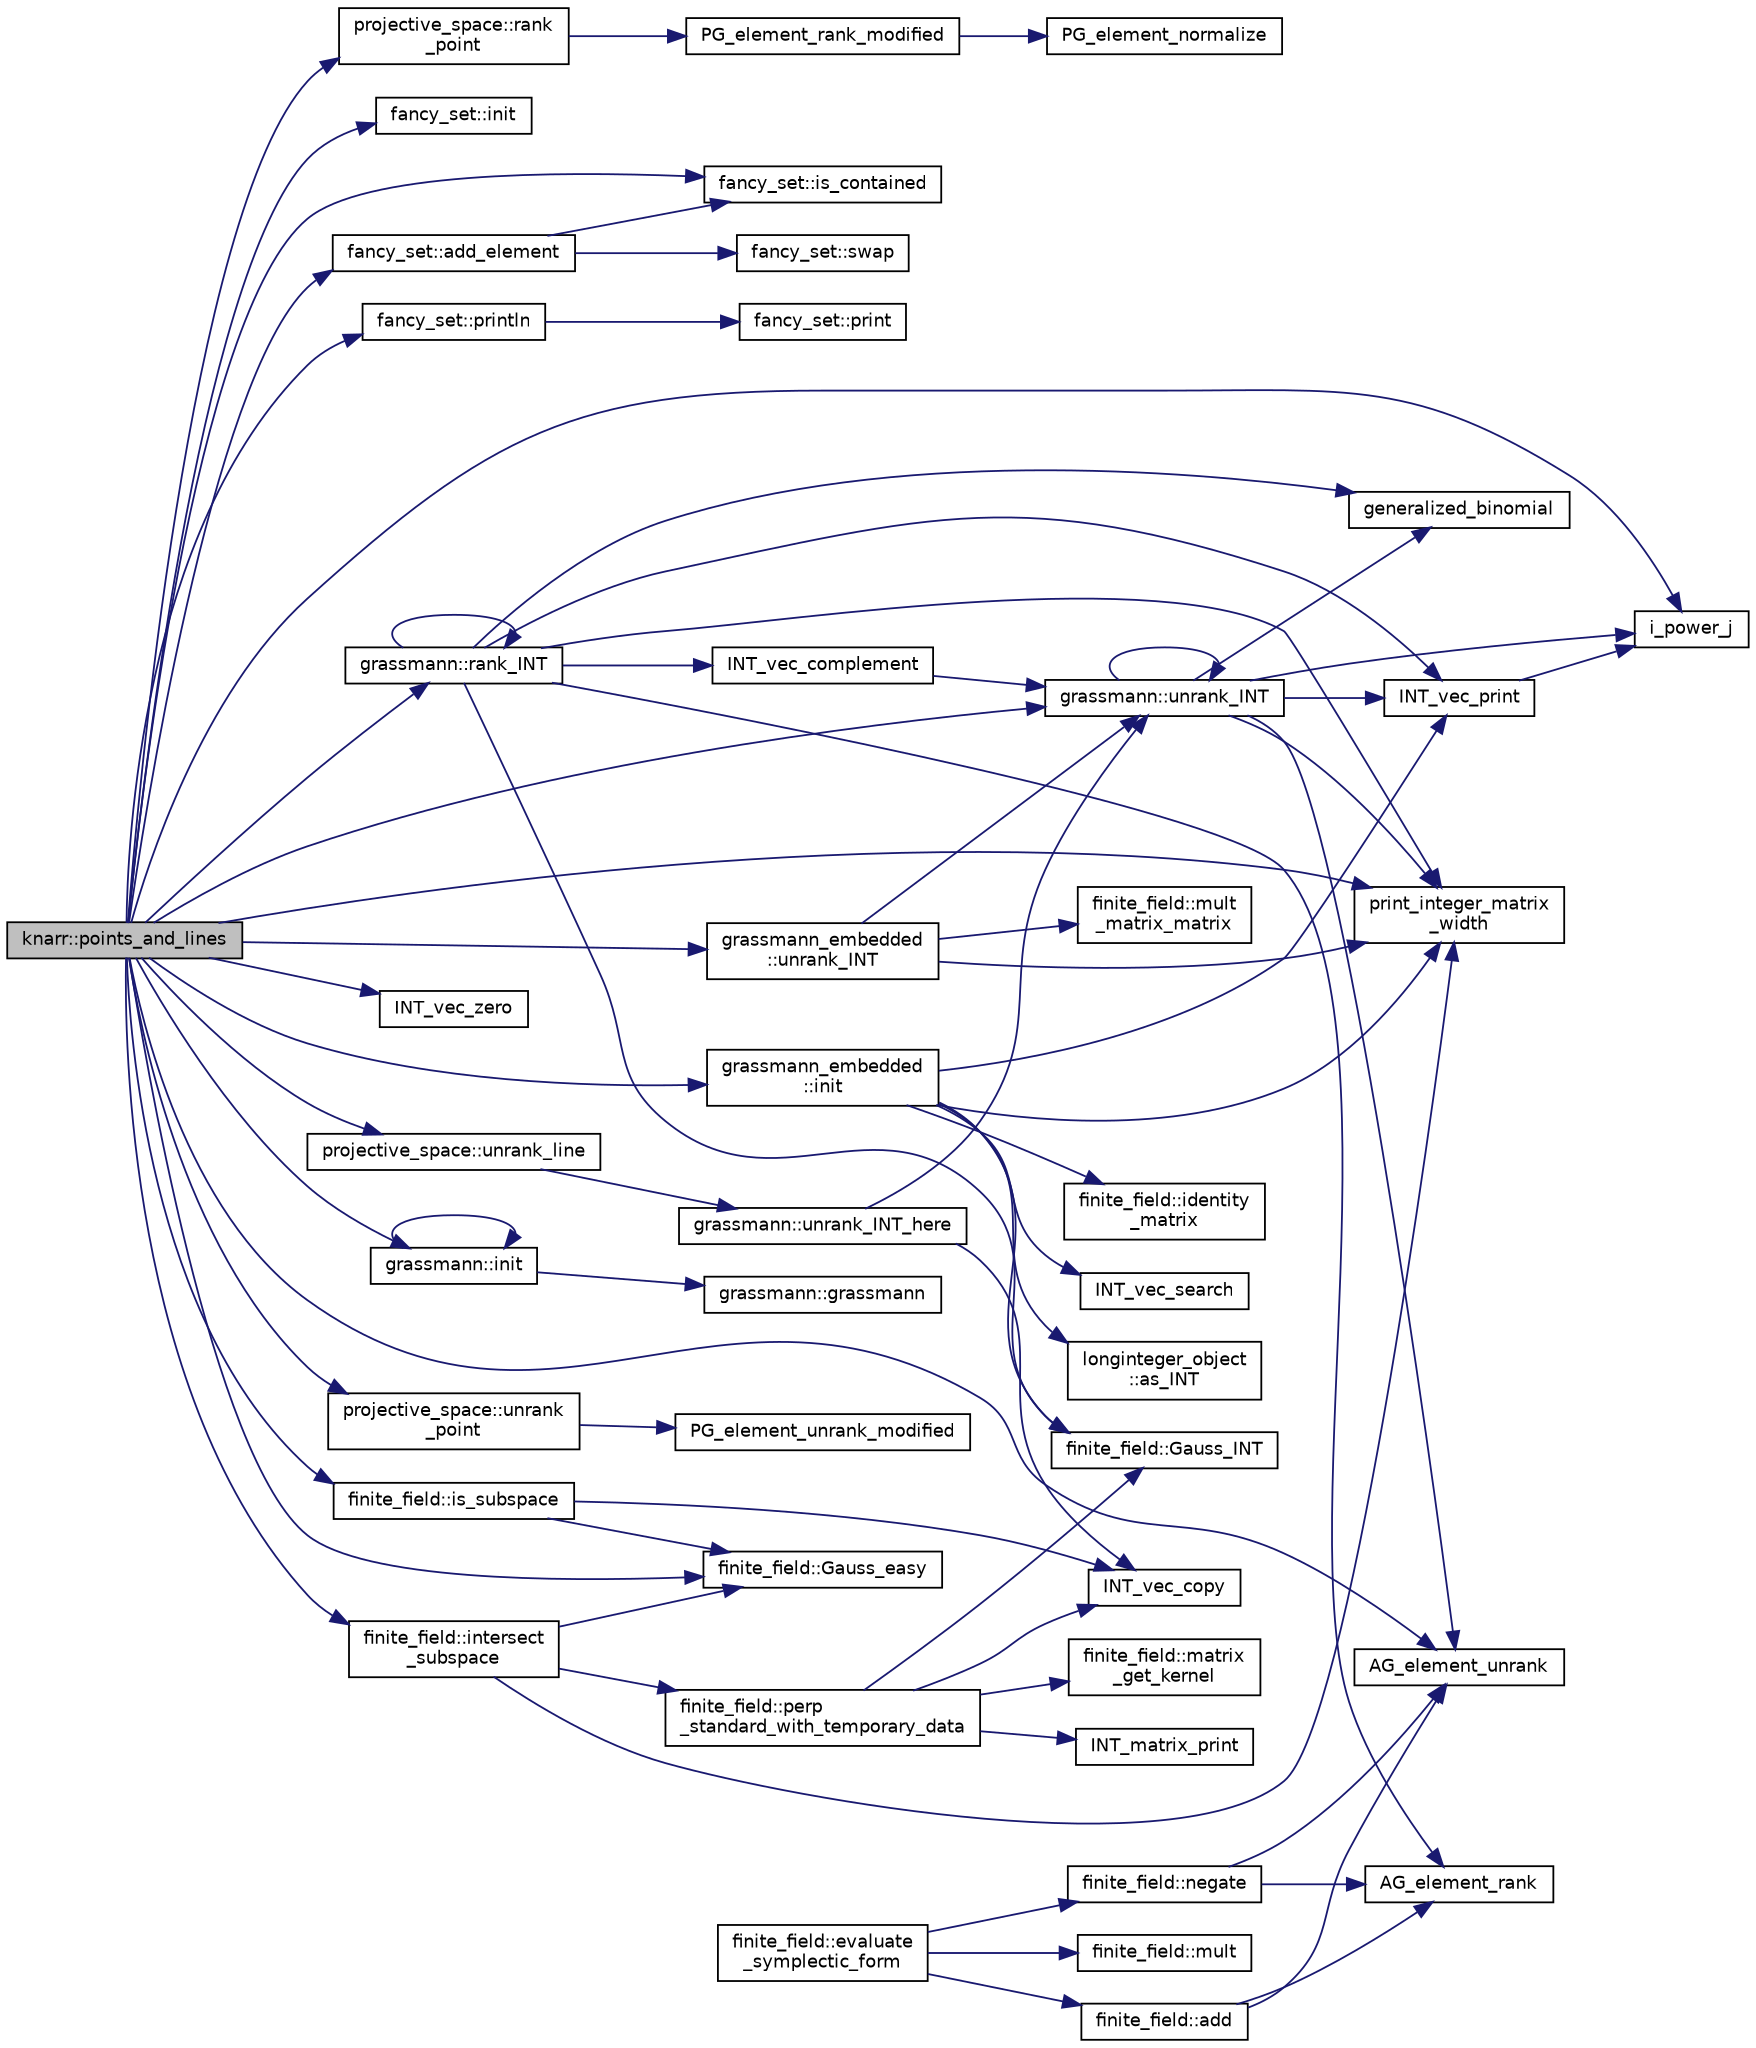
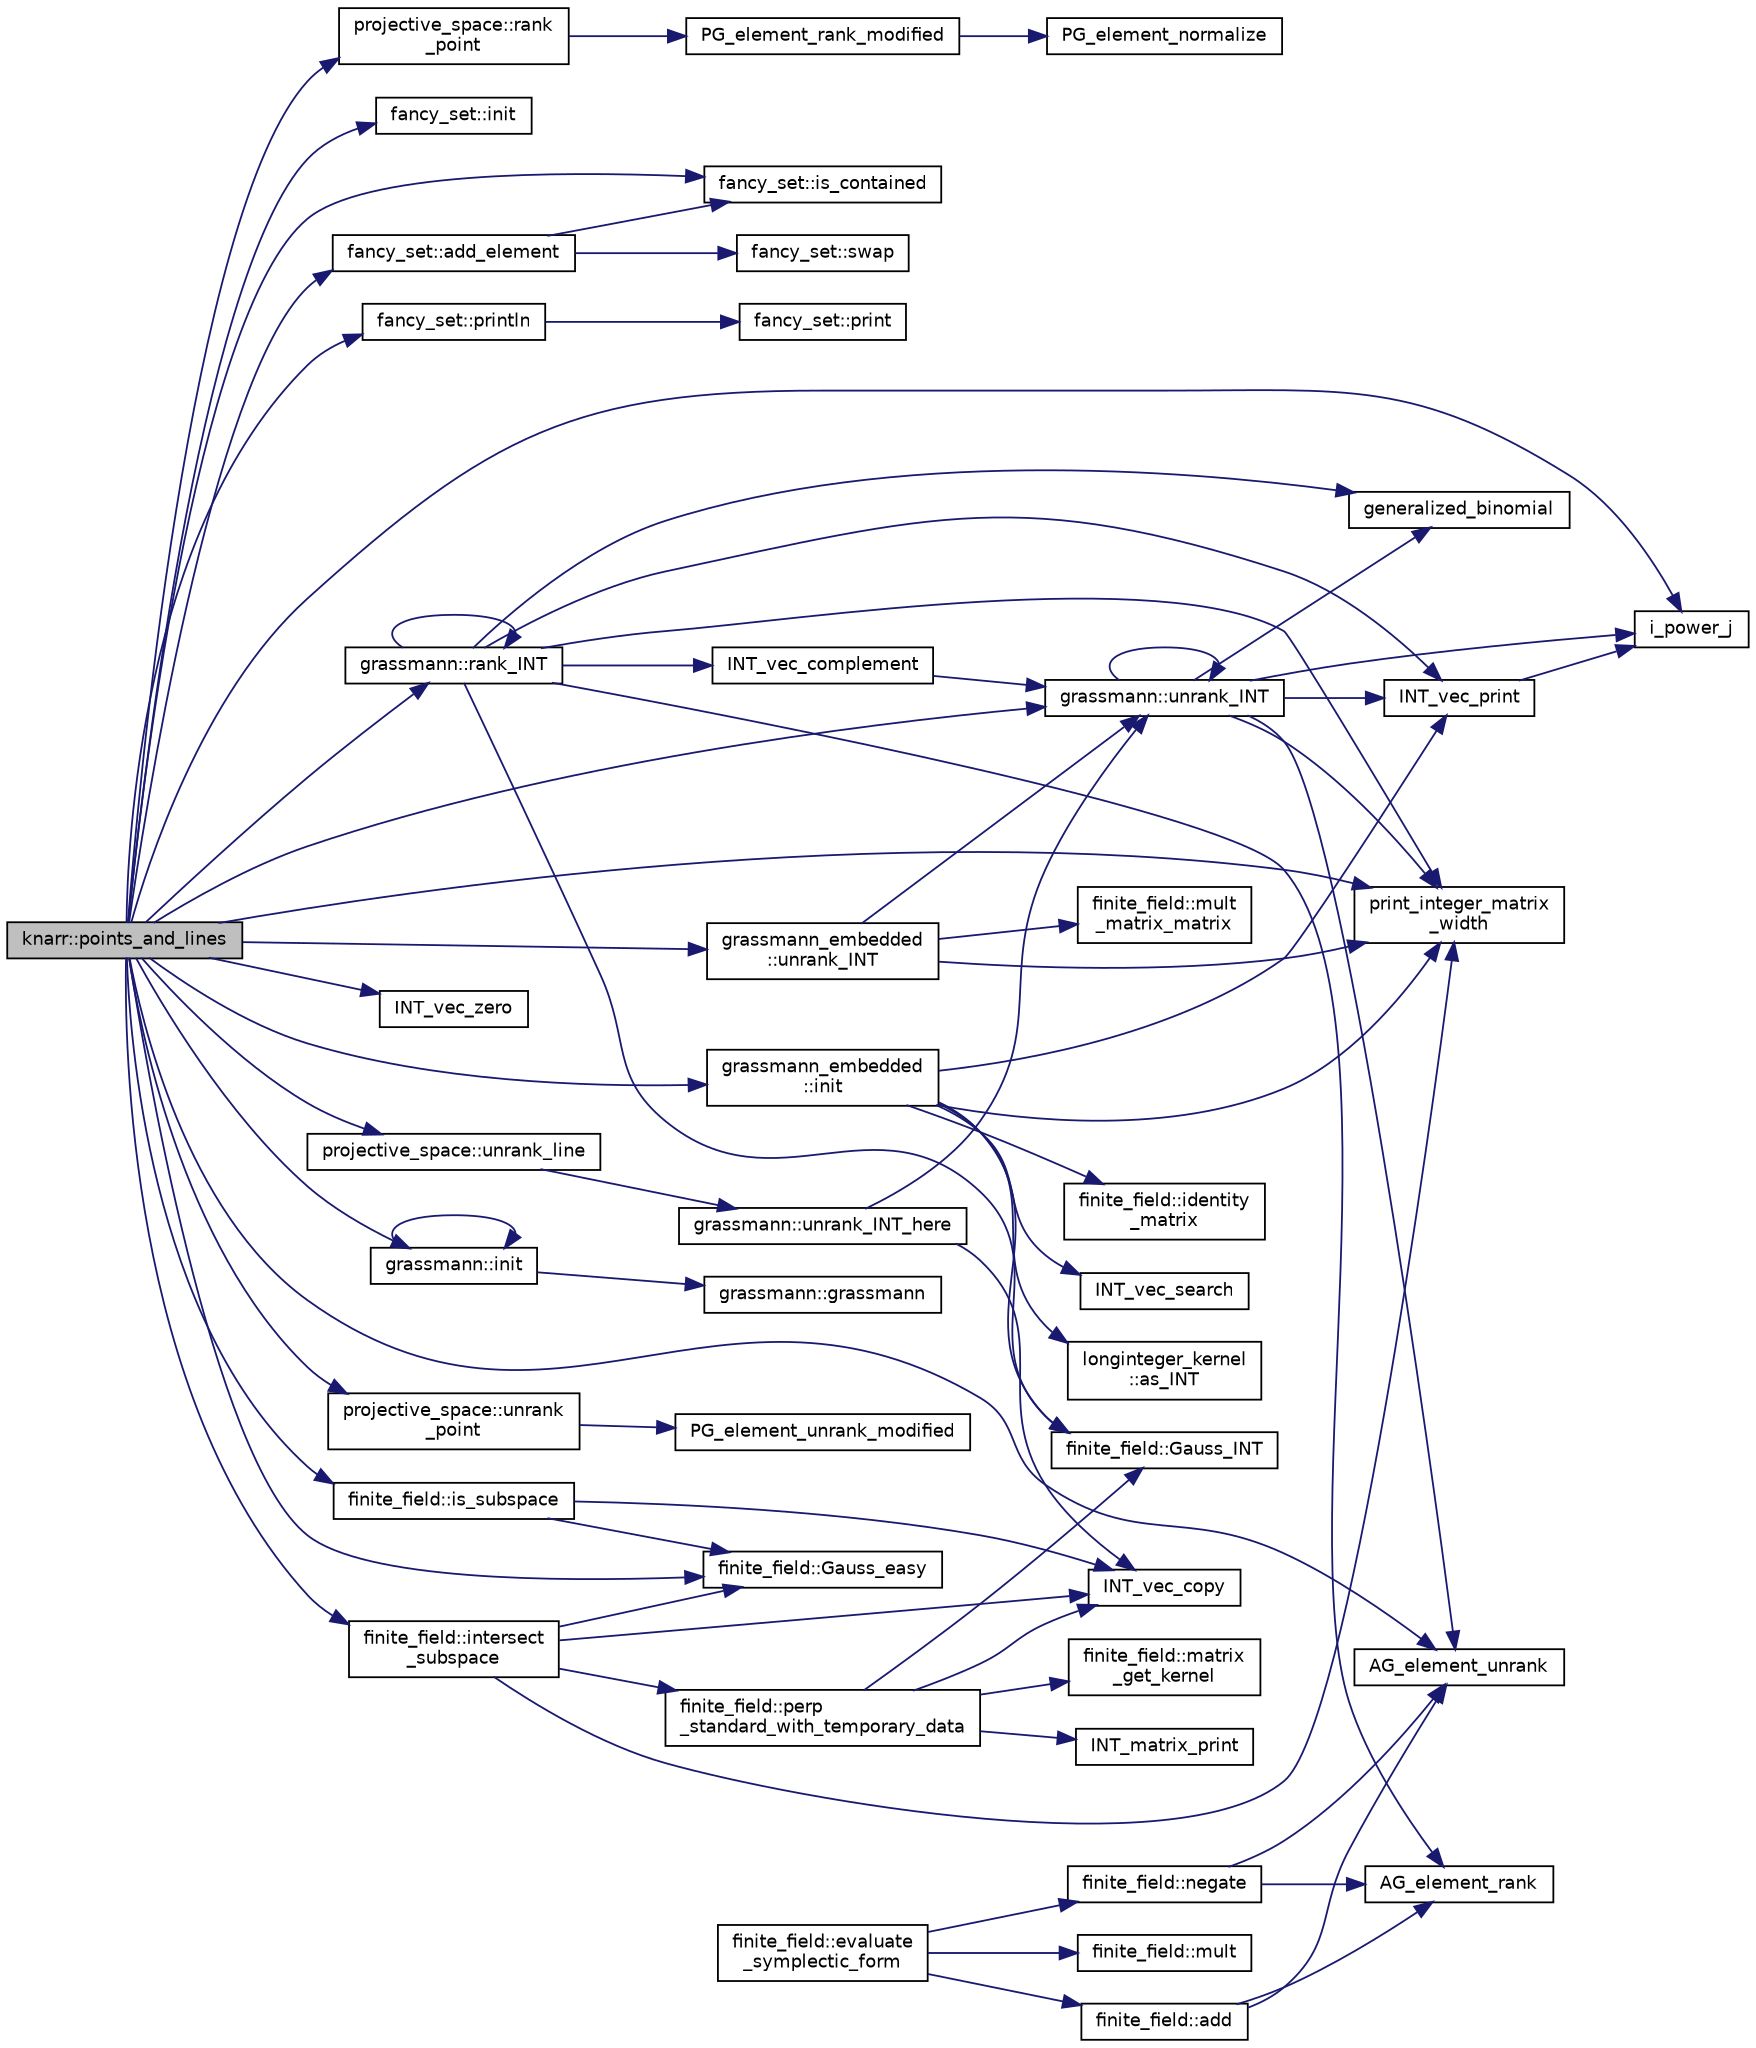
(1165, 1371) -> (1165, 1371)
none -> (814, 1618)
